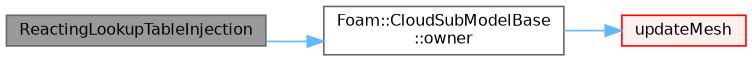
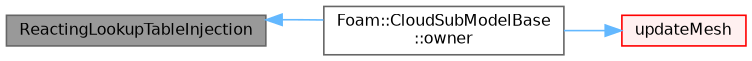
(286, 41) -> (303, 20)
